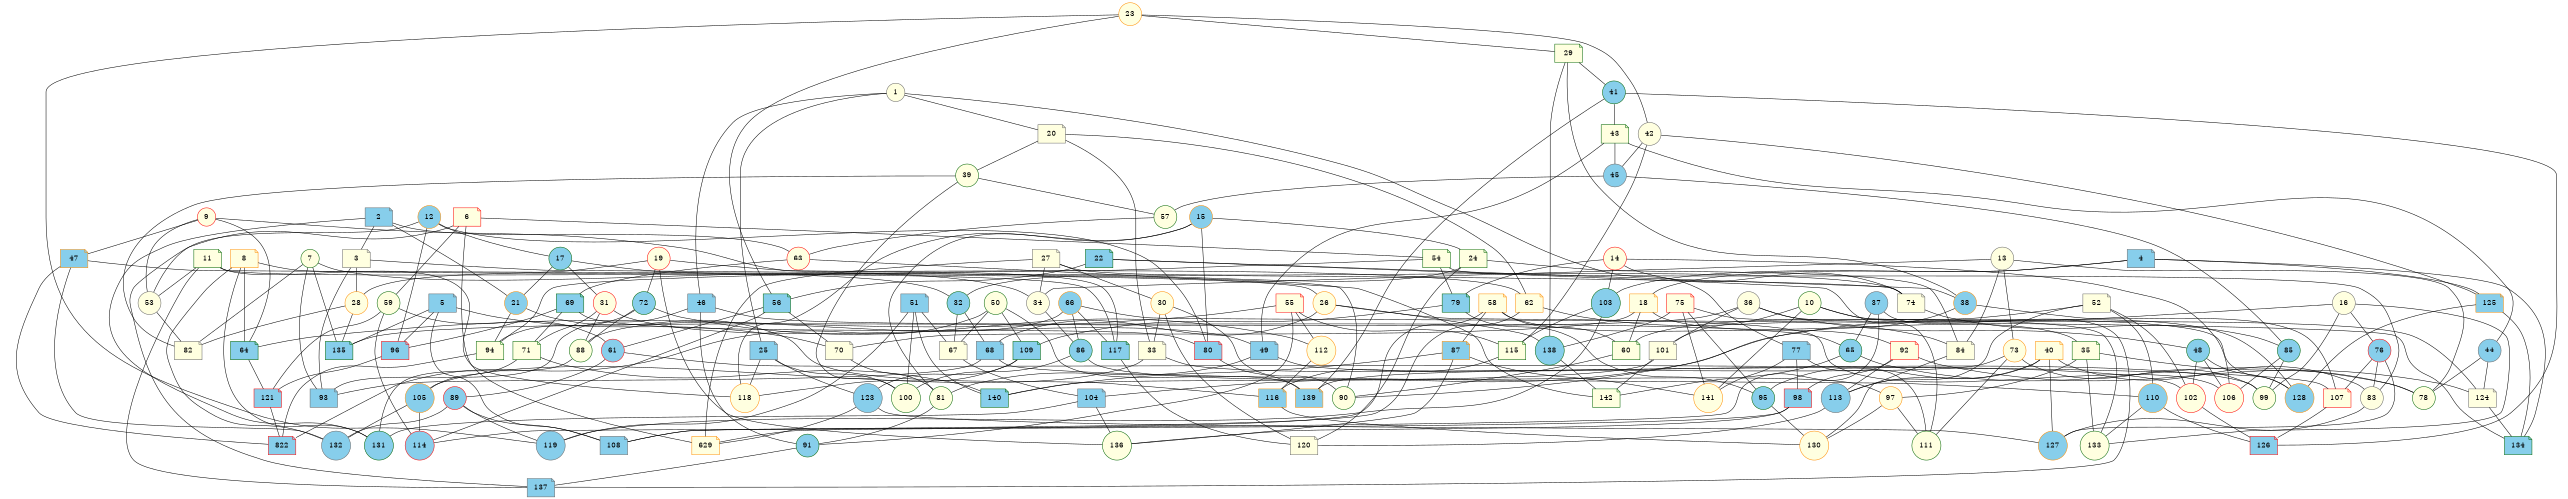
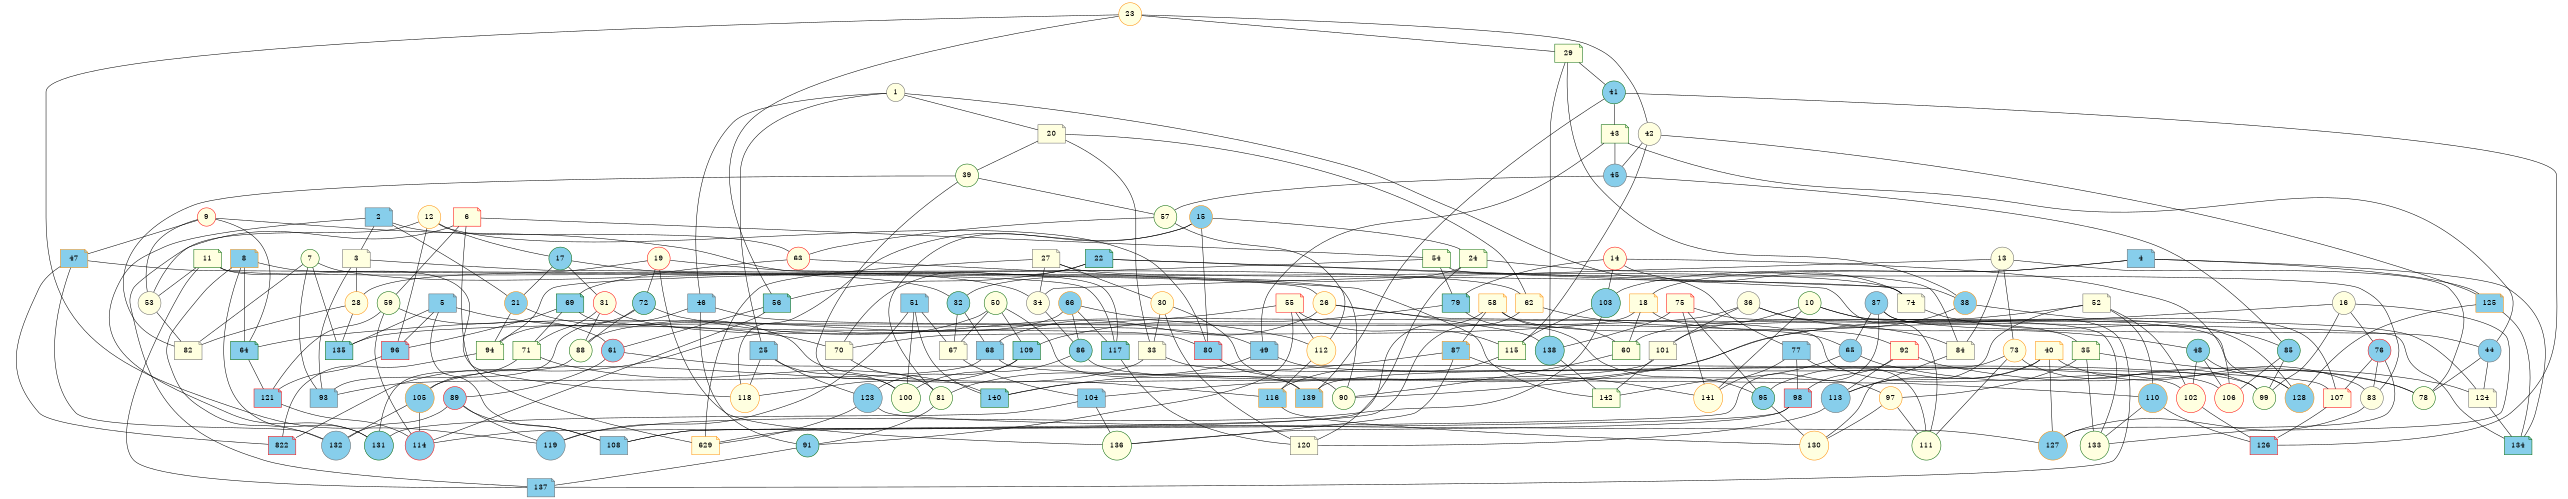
(429, 217) -> (429, 217)
none -> (1267, 247)
(244, 259) -> (244, 259)
(808, 327) -> (889, 293)
none -> (2181, 332)
(1850, 351) -> (1850, 351)
(273, 416) -> (345, 420)
